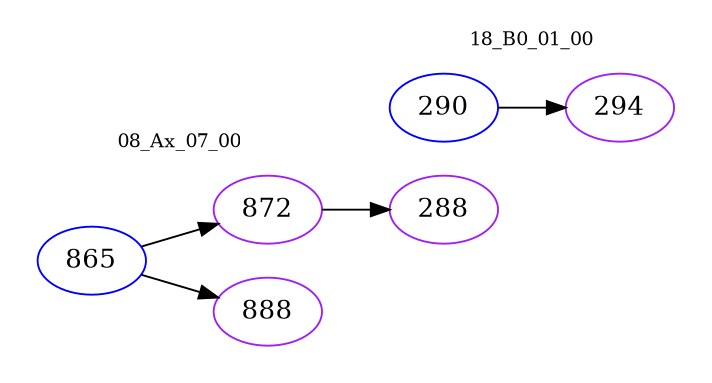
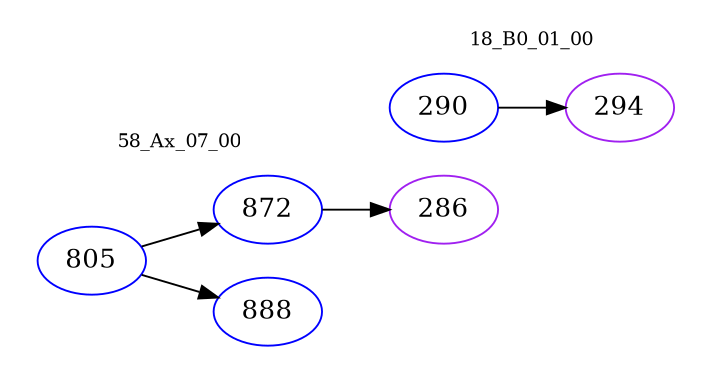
(180, 143) -> (180, 143)
(268, 210) -> (268, 210)
(444, 210) -> (444, 210)
(92, 261) -> (92, 261)
(268, 312) -> (268, 312)
